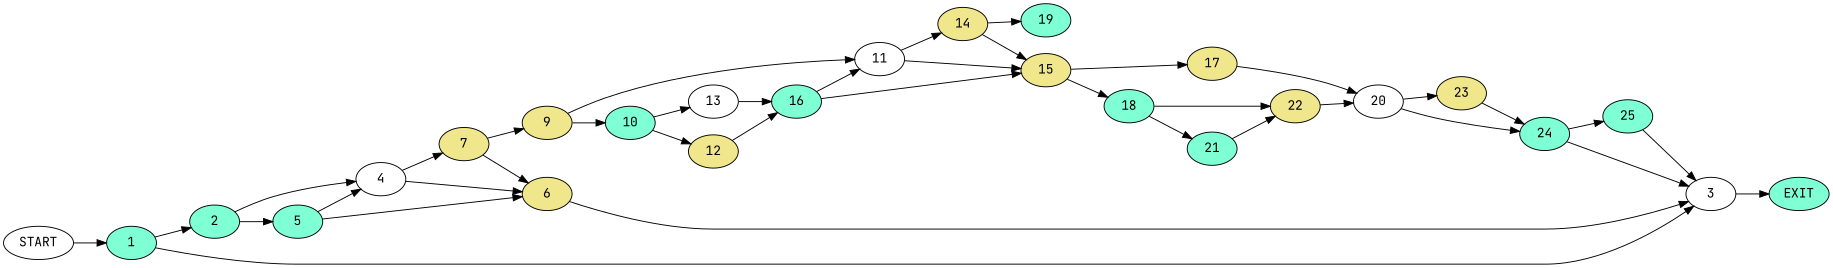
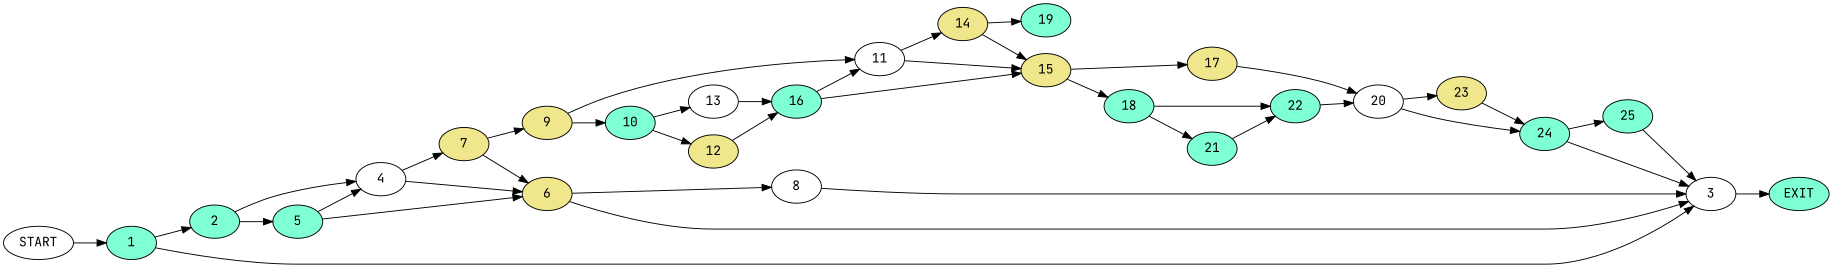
(1295, 106) -> (1295, 106)
none -> (797, 187)
